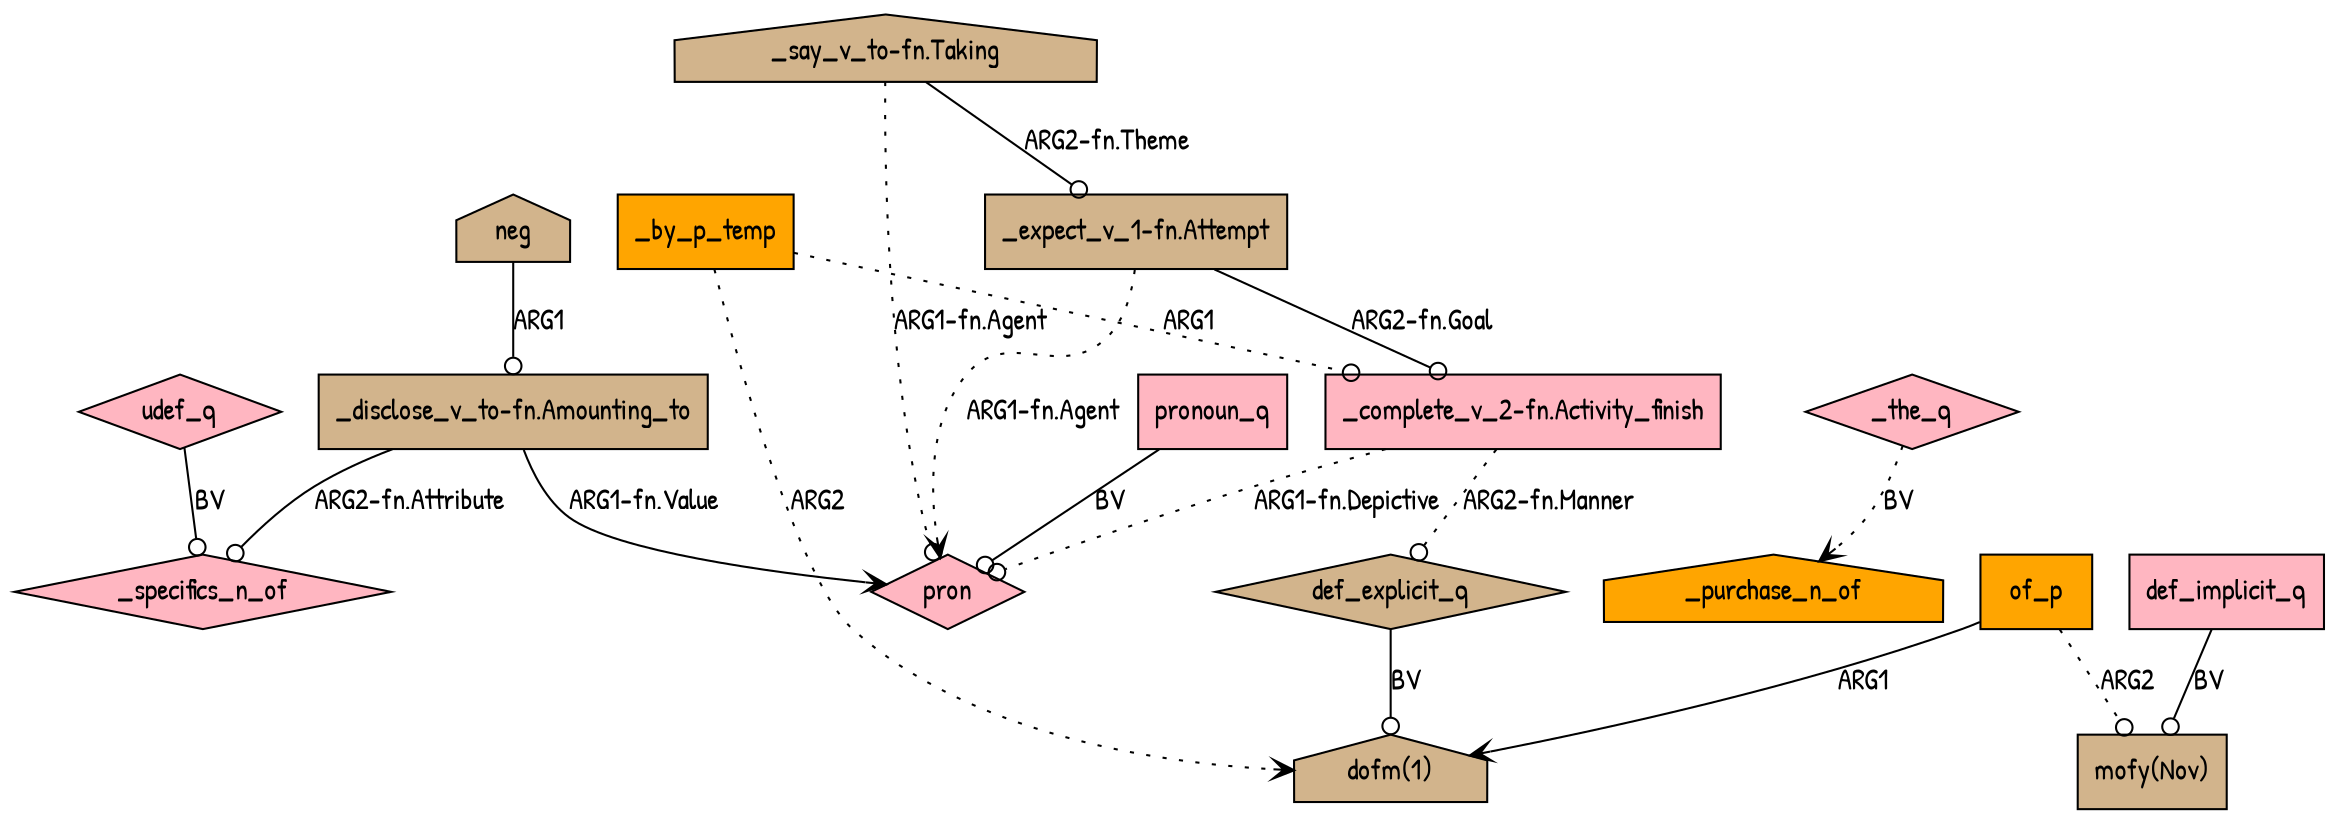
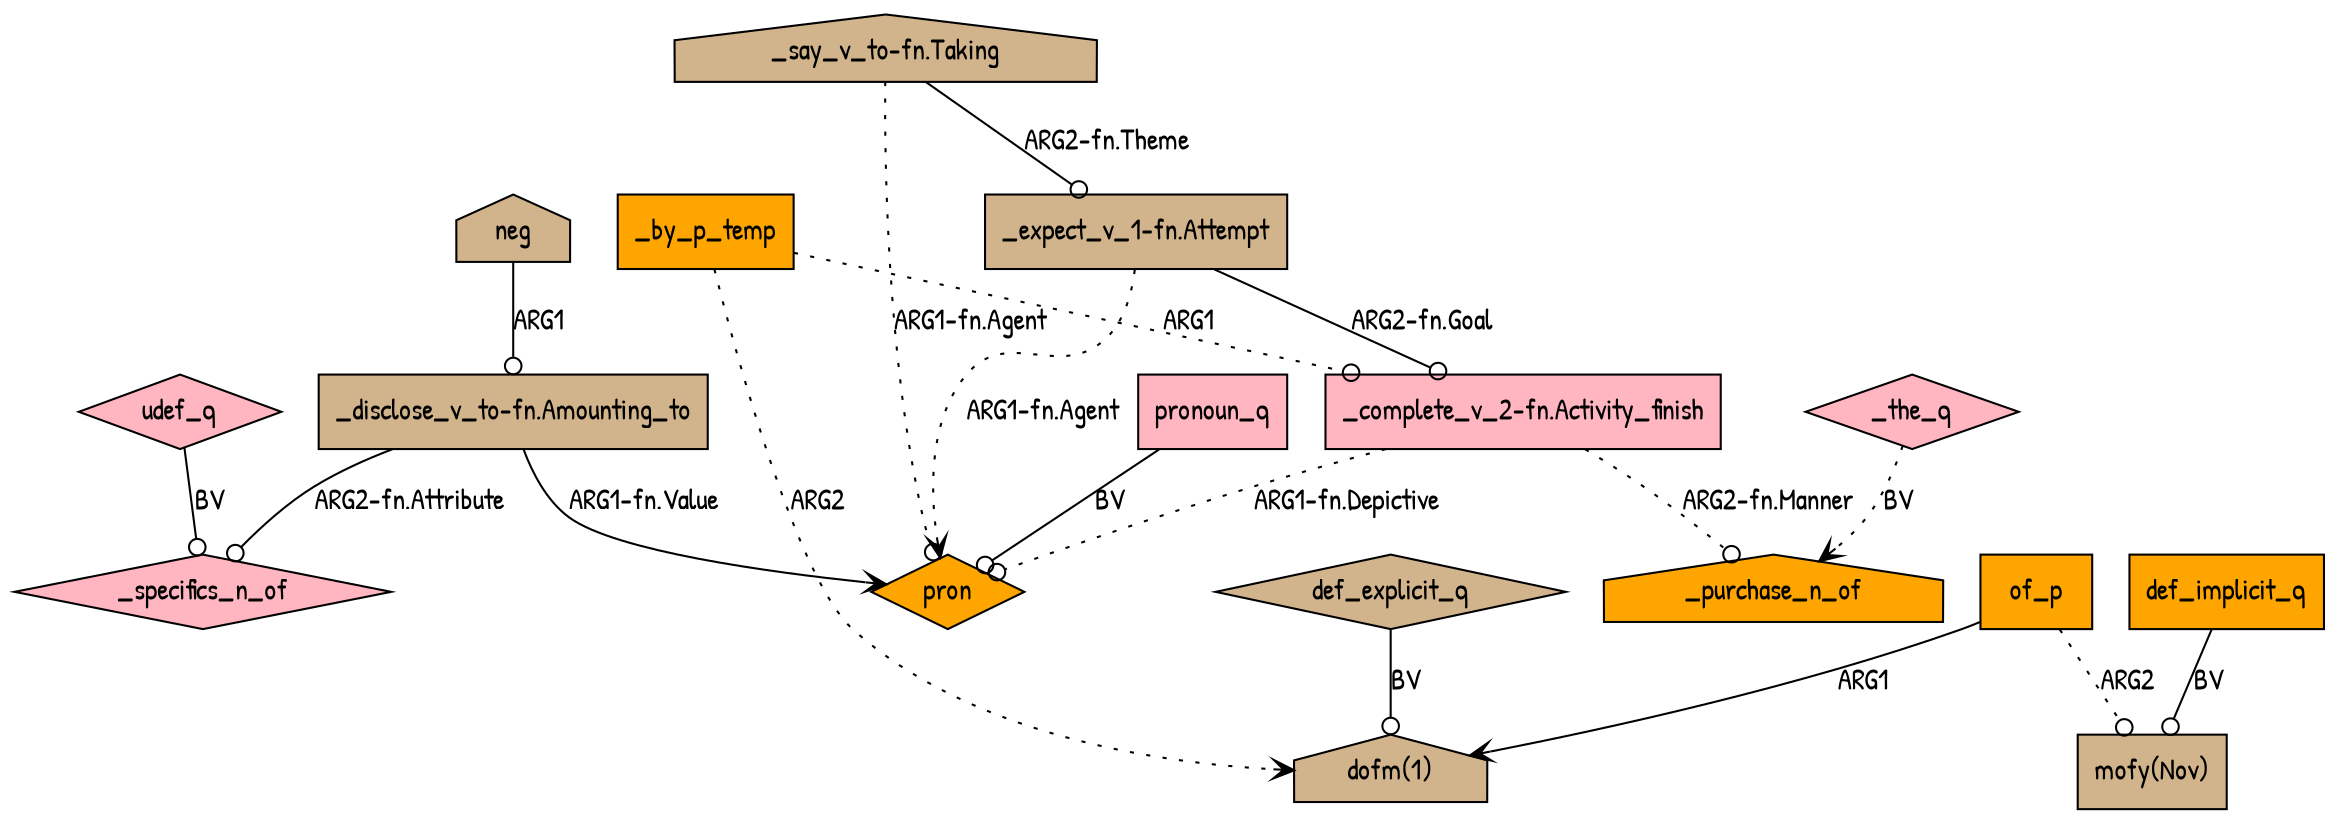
(1460, 497) -> (1657, 496)
(948, 592) -> (948, 592)
(2227, 592) -> (2227, 592)
